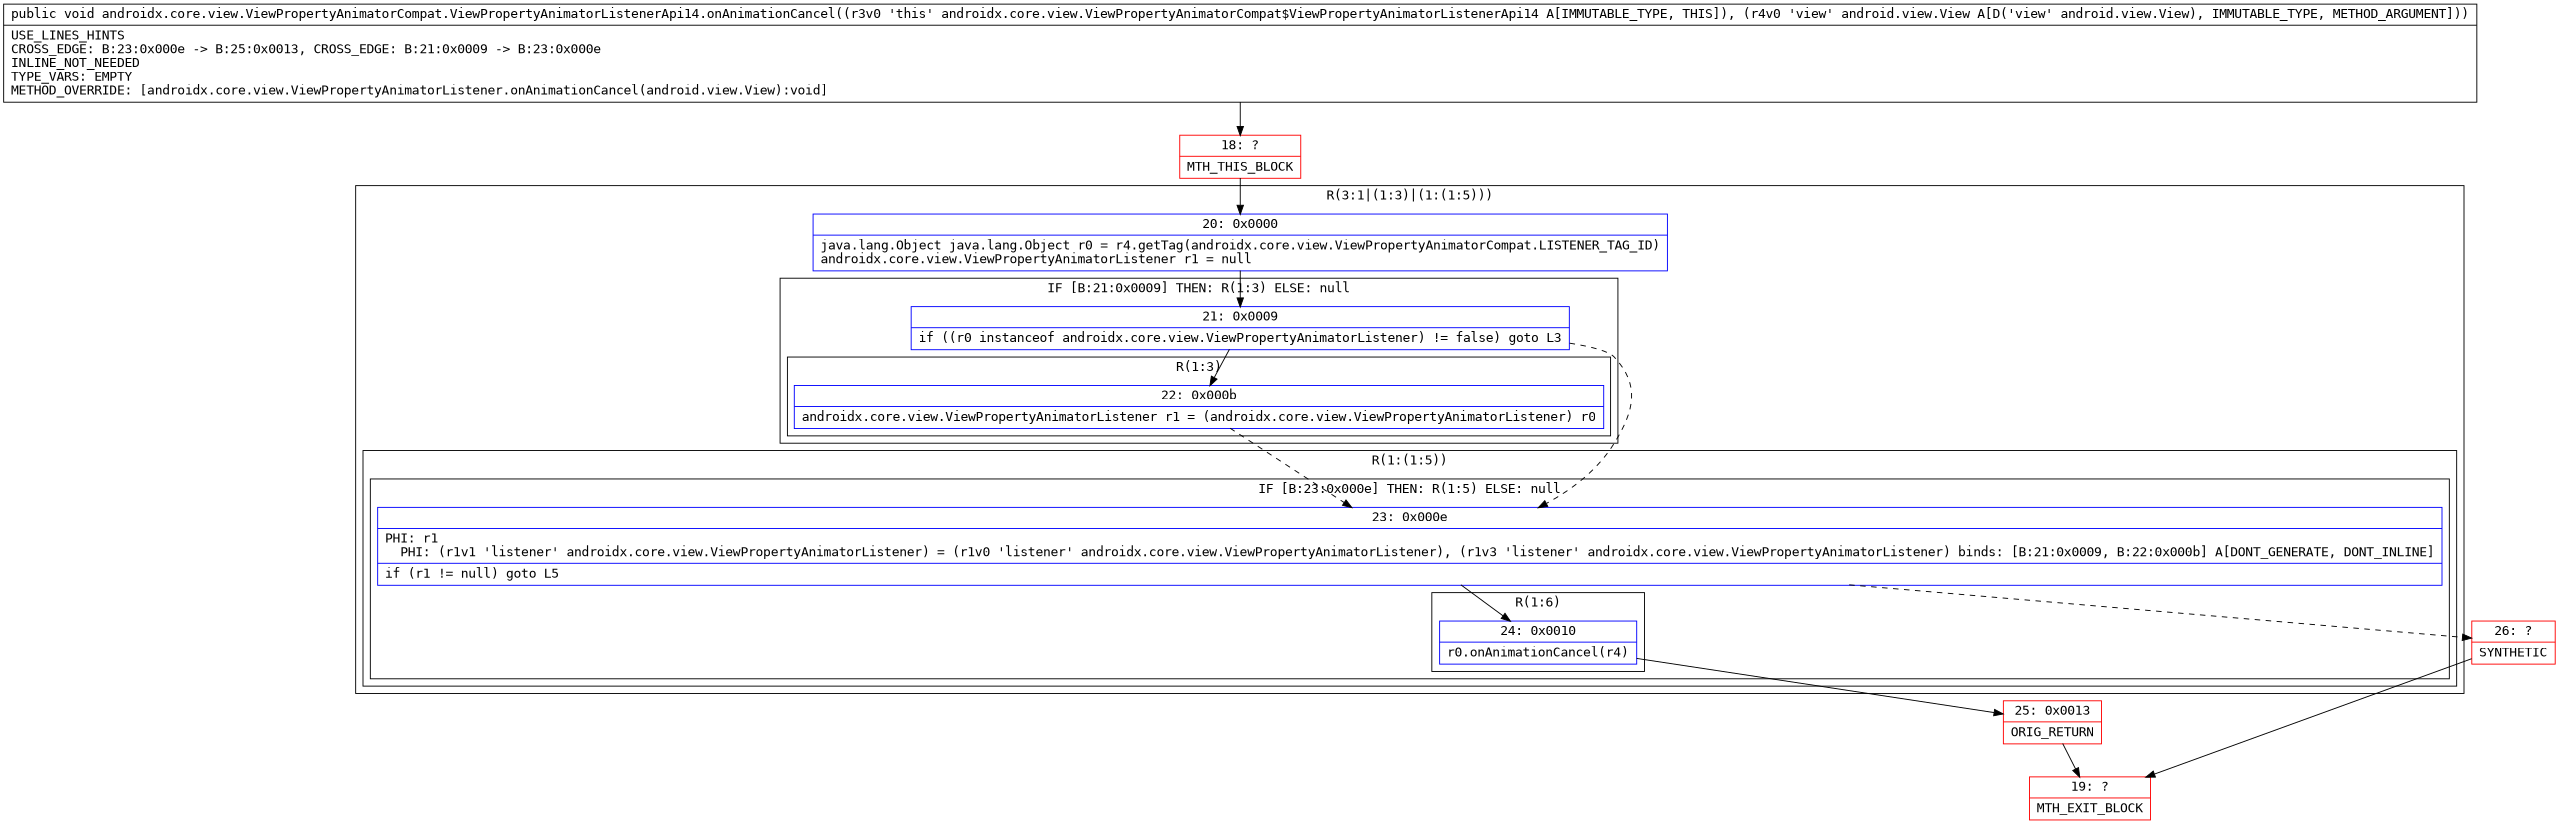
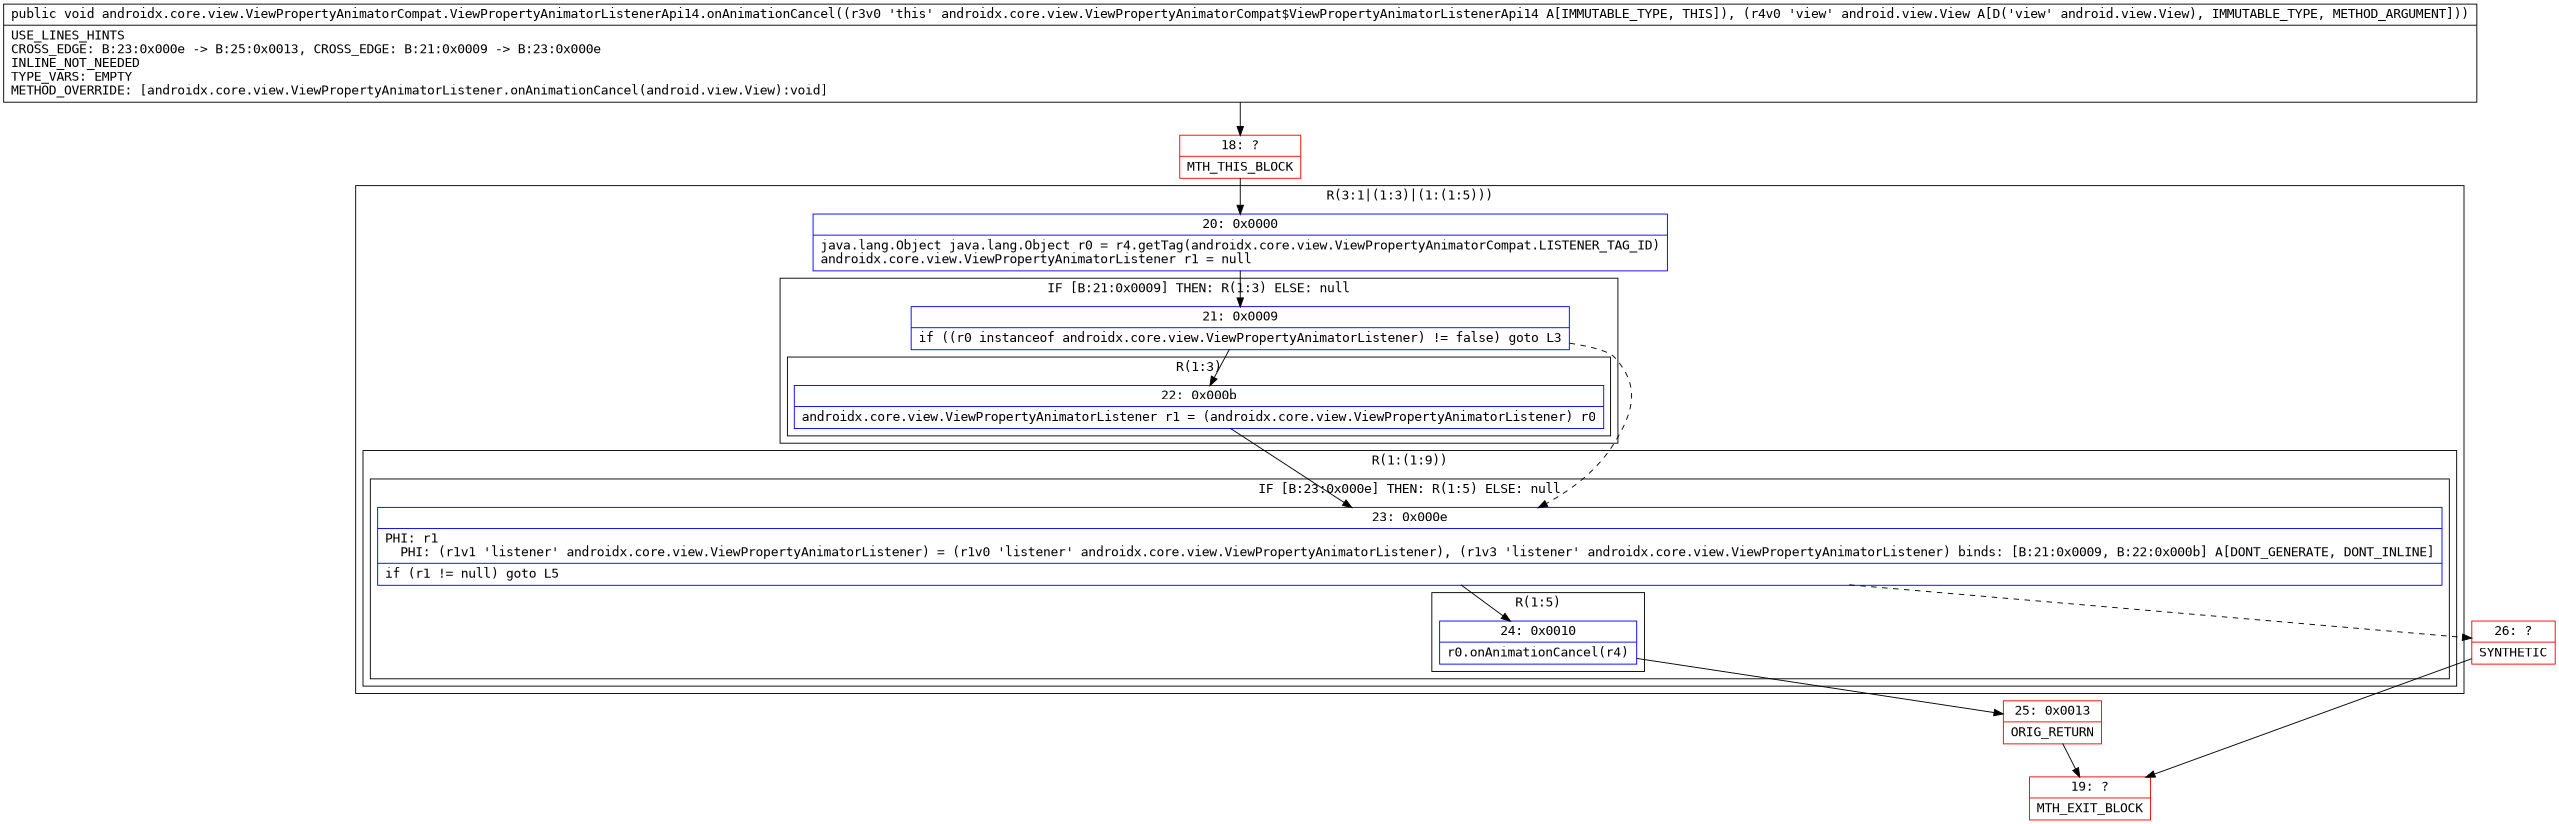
(1410, 461) -> (1410, 461)
(1287, 465) -> (1287, 465)
(1538, 603) -> (1538, 603)
